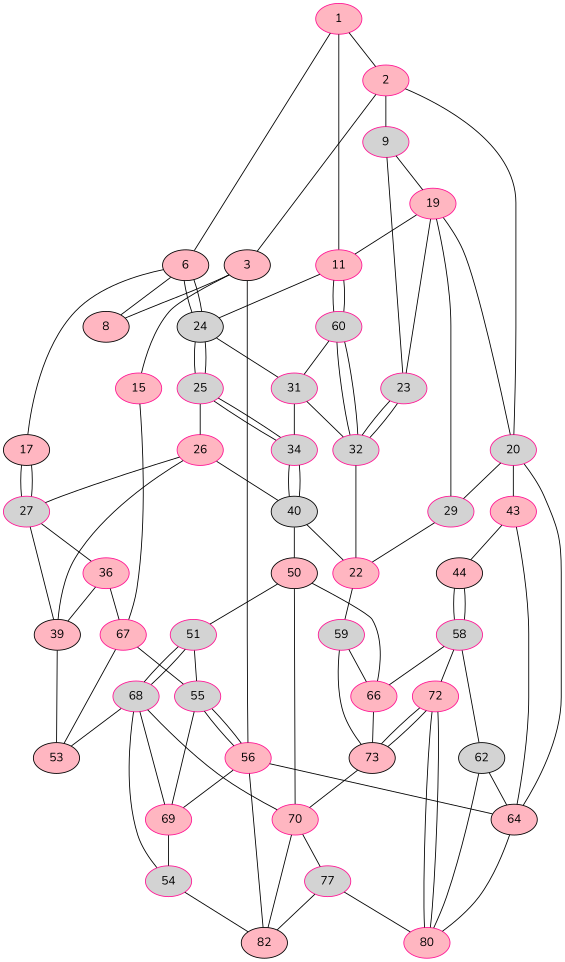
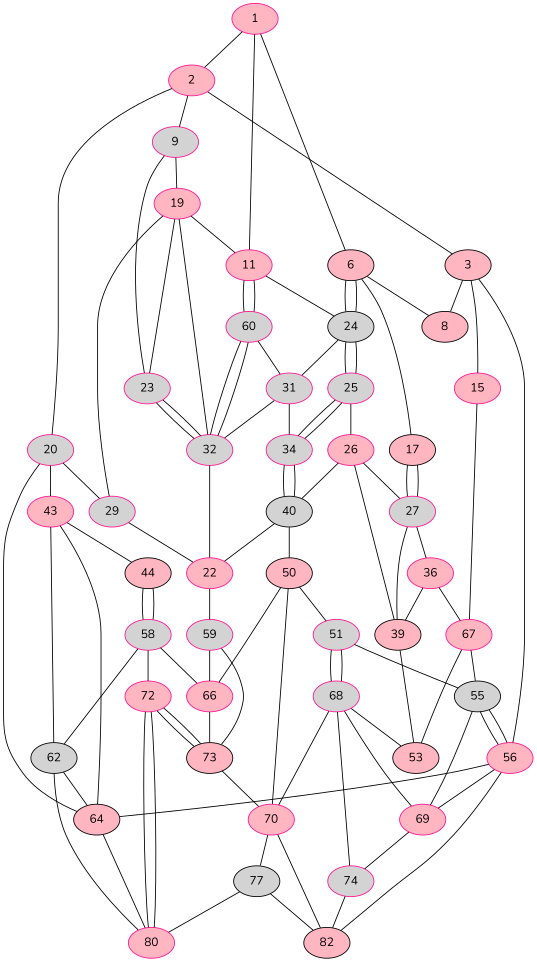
(485, 323) -> (193, 327)
none -> (52, 635)
(198, 696) -> (477, 696)
(169, 881) -> (351, 881)
(328, 881) -> (257, 881)
